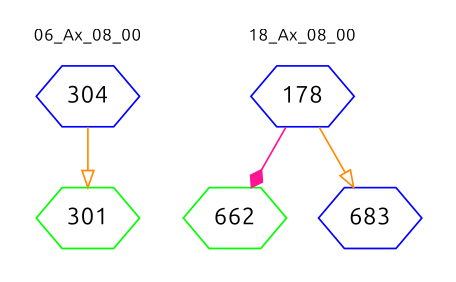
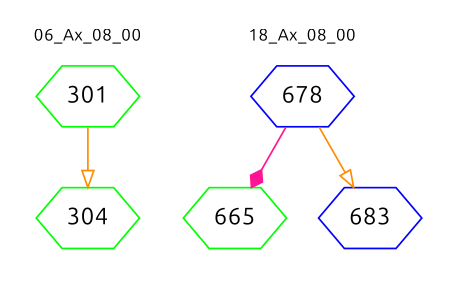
(88, 96) -> (88, 218)
(303, 96) -> (303, 96)
(88, 149) -> (88, 149)
(235, 218) -> (235, 218)
